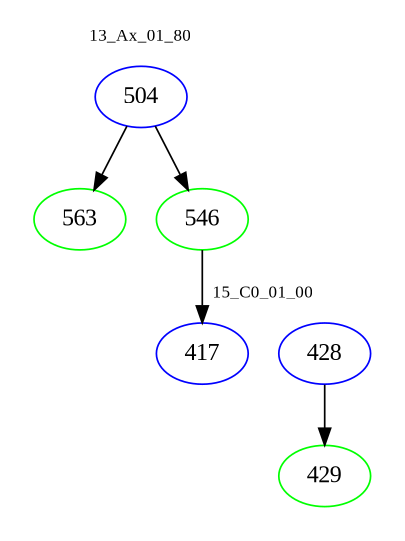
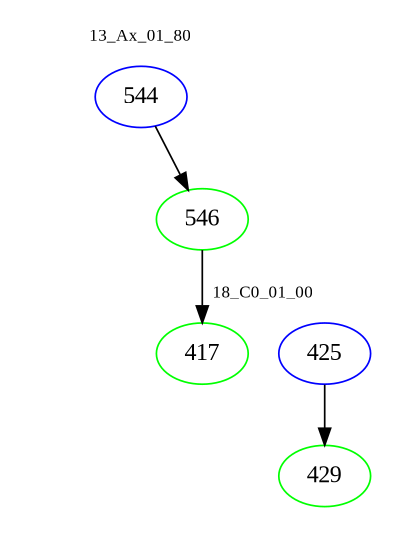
(141, 97) -> (141, 97)
(80, 219) -> none
(264, 293) -> (264, 293)
(202, 354) -> (202, 354)
(325, 354) -> (325, 354)
